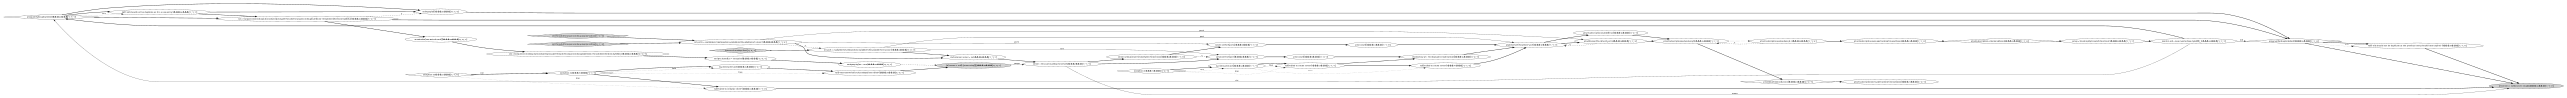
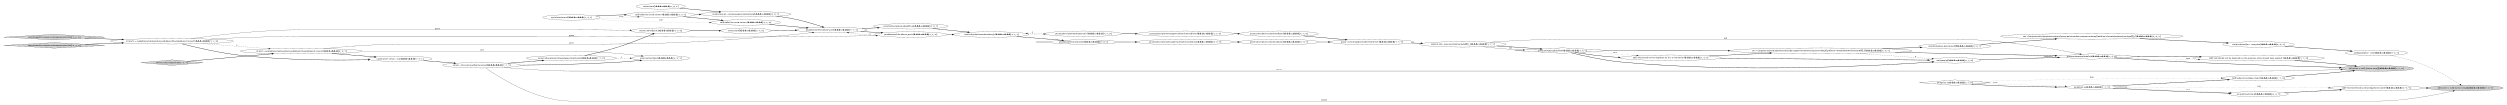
(2000, 41) -> (1279, 34)
none -> (1279, 42)
(1275, 57) -> none
(1016, 65) -> (1466, 101)
(1152, 71) -> none
